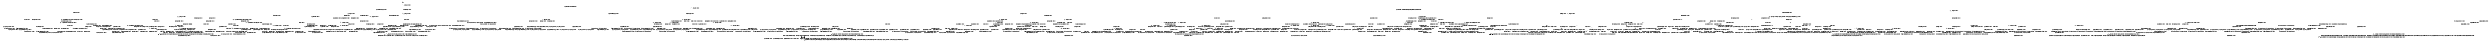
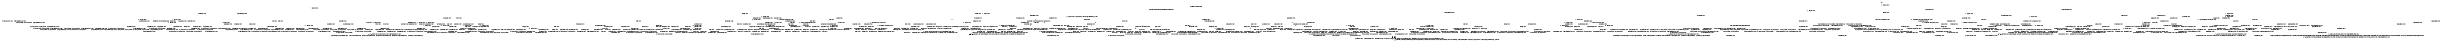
(1357, 25) -> none
